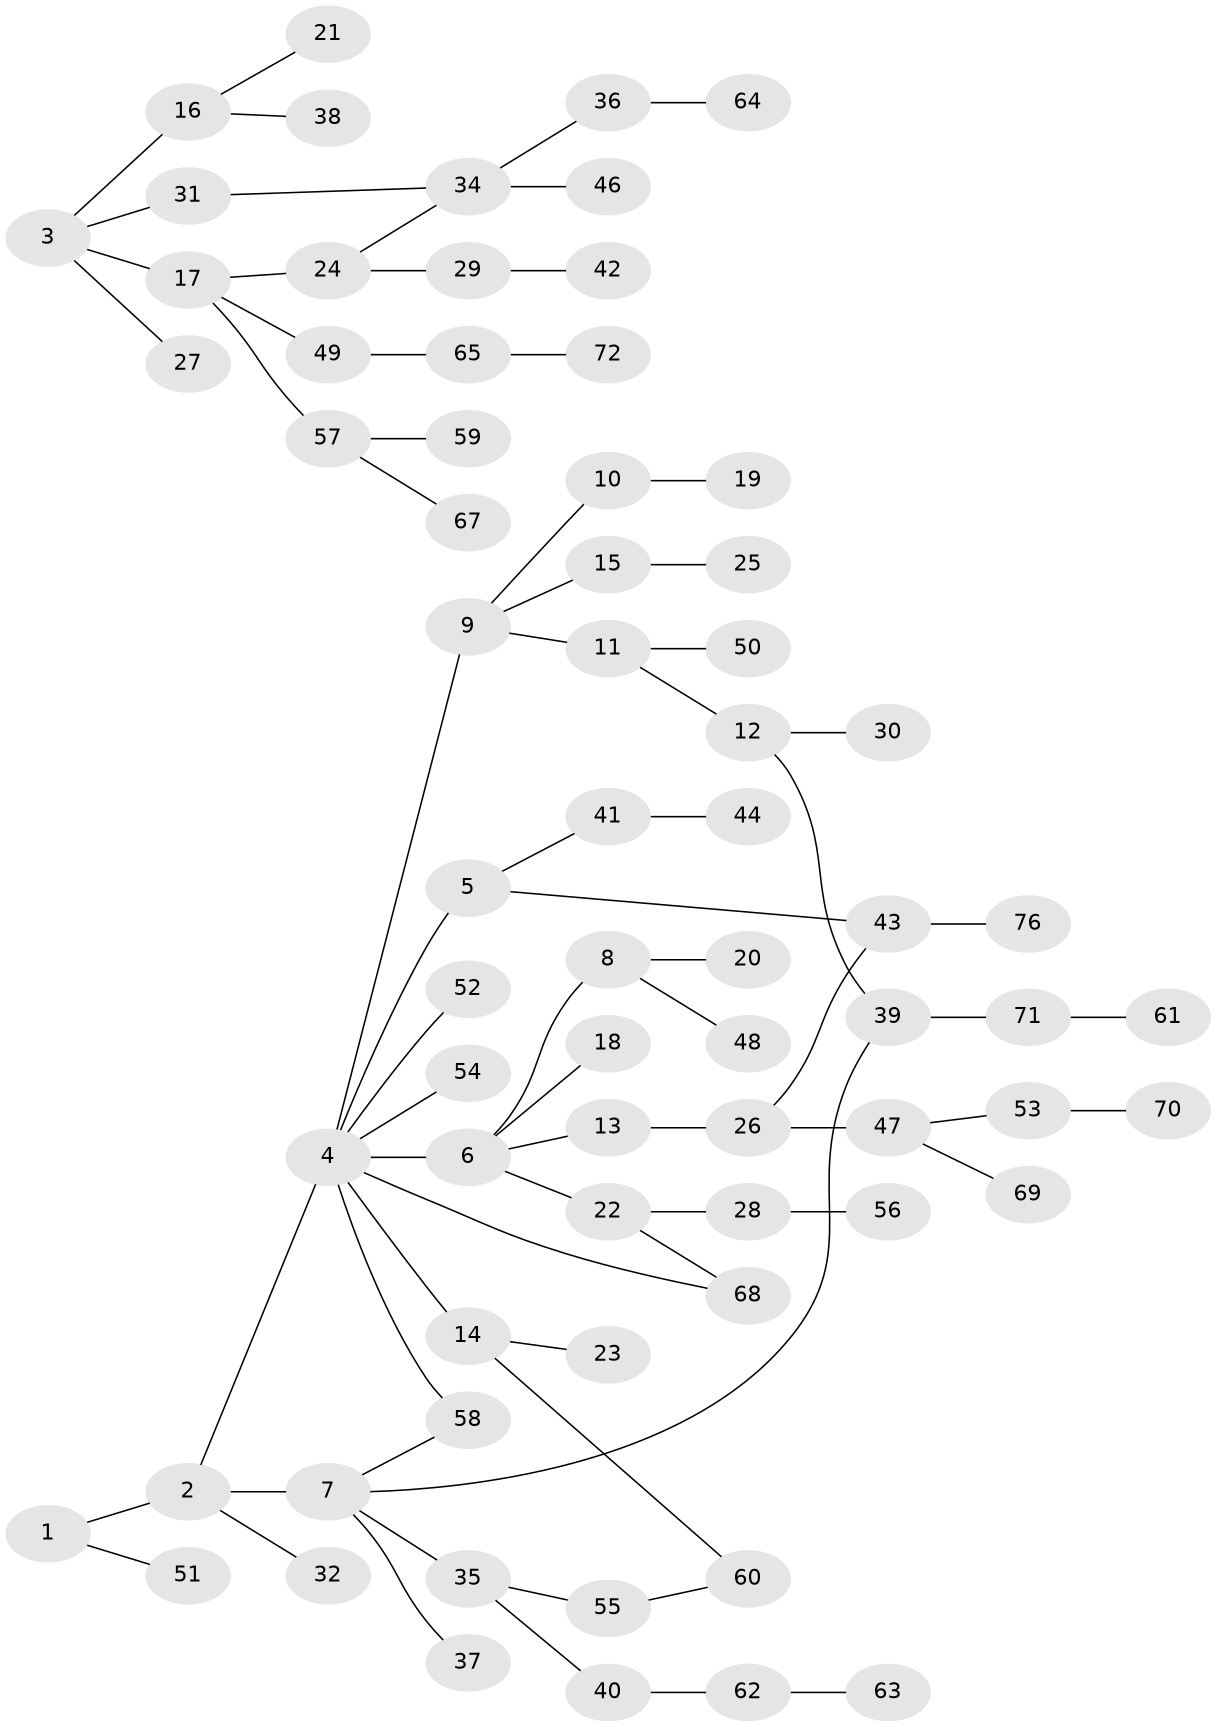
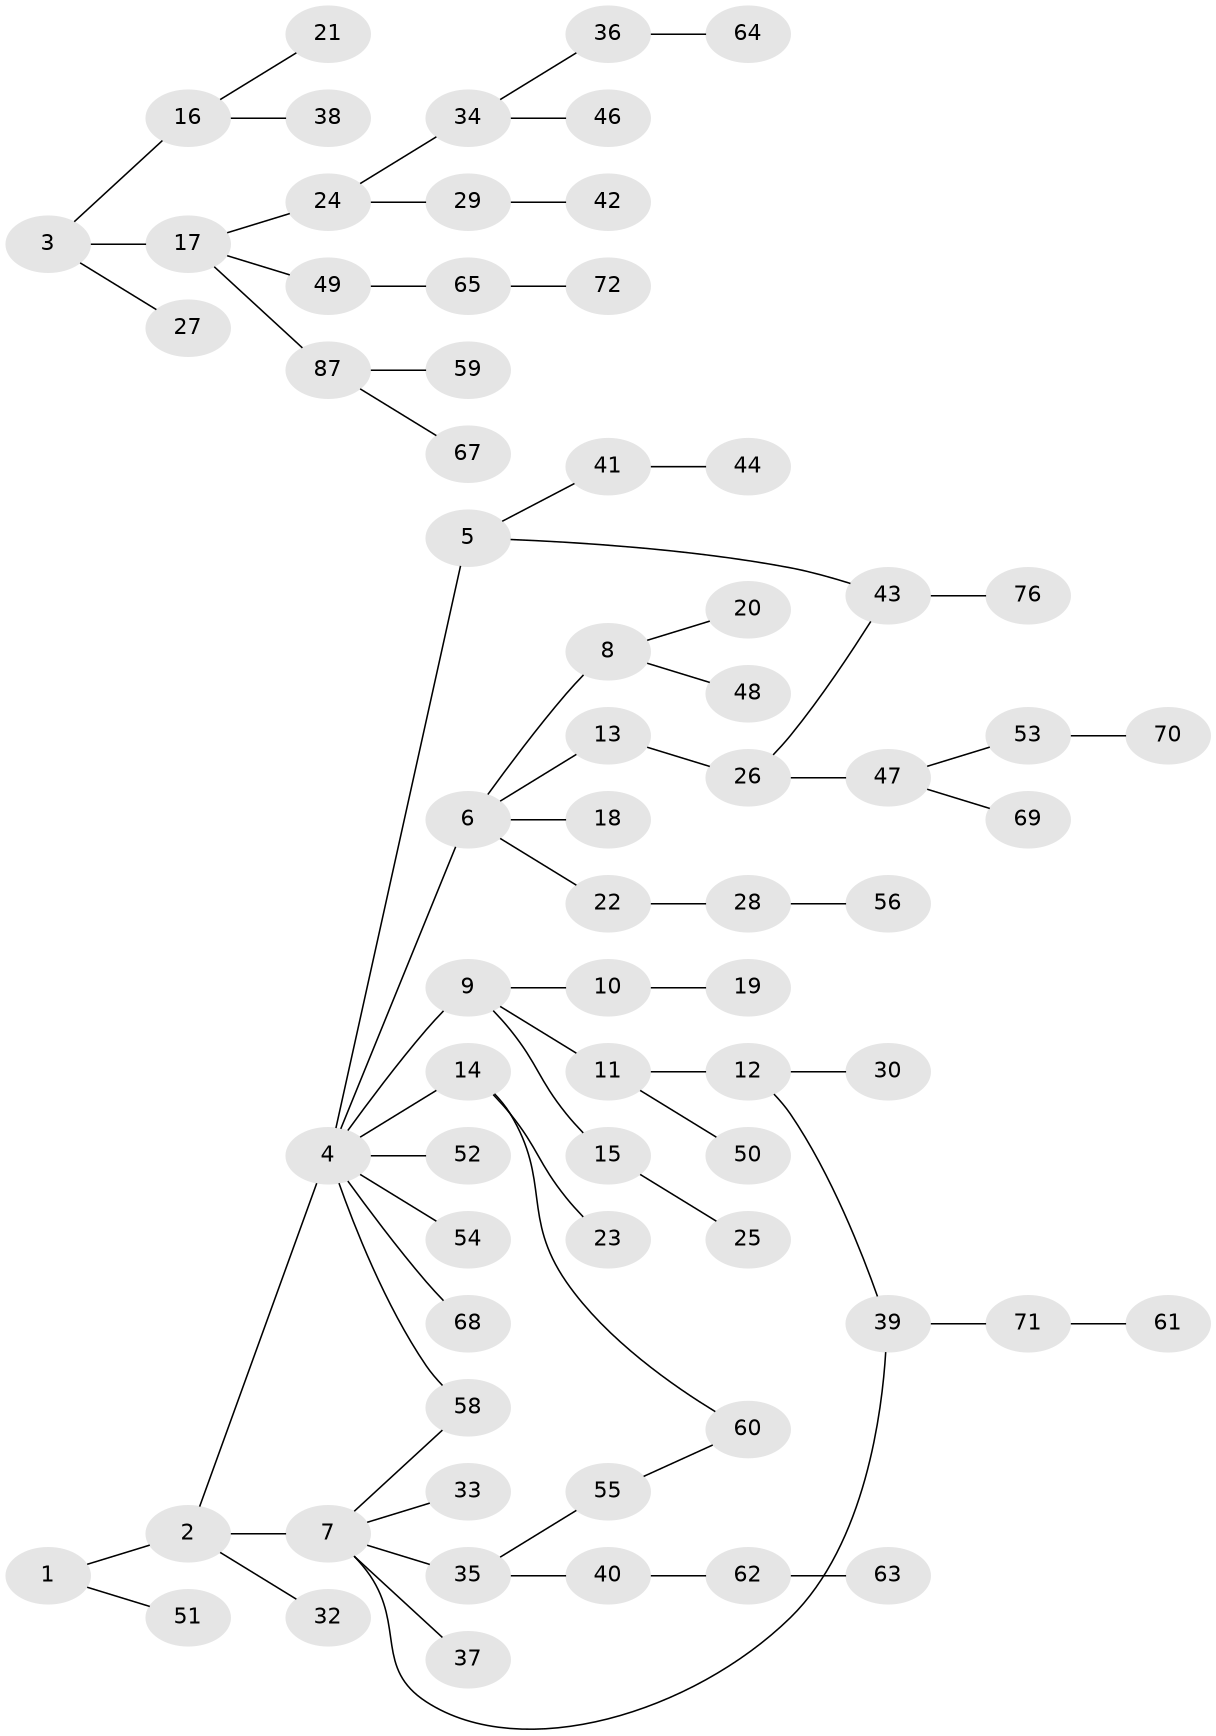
(188, 196) -> none
(328, 439) -> (328, 370)
(678, 1254) -> none
none -> (468, 1492)
